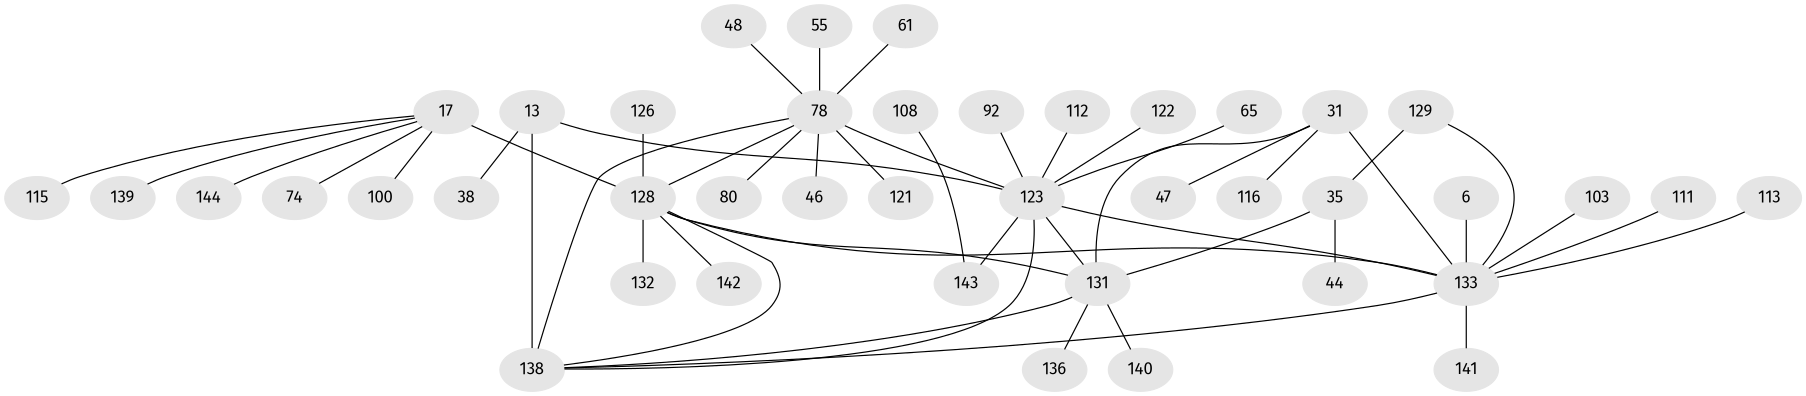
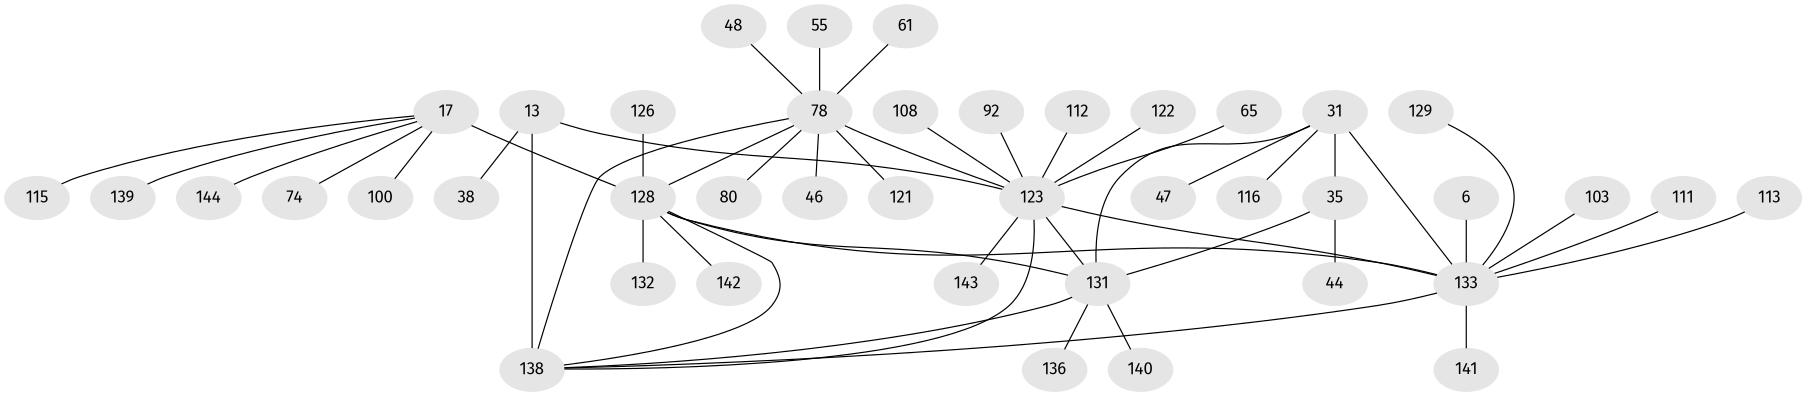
(1378, 155) -> (1335, 155)
(950, 194) -> (969, 155)
